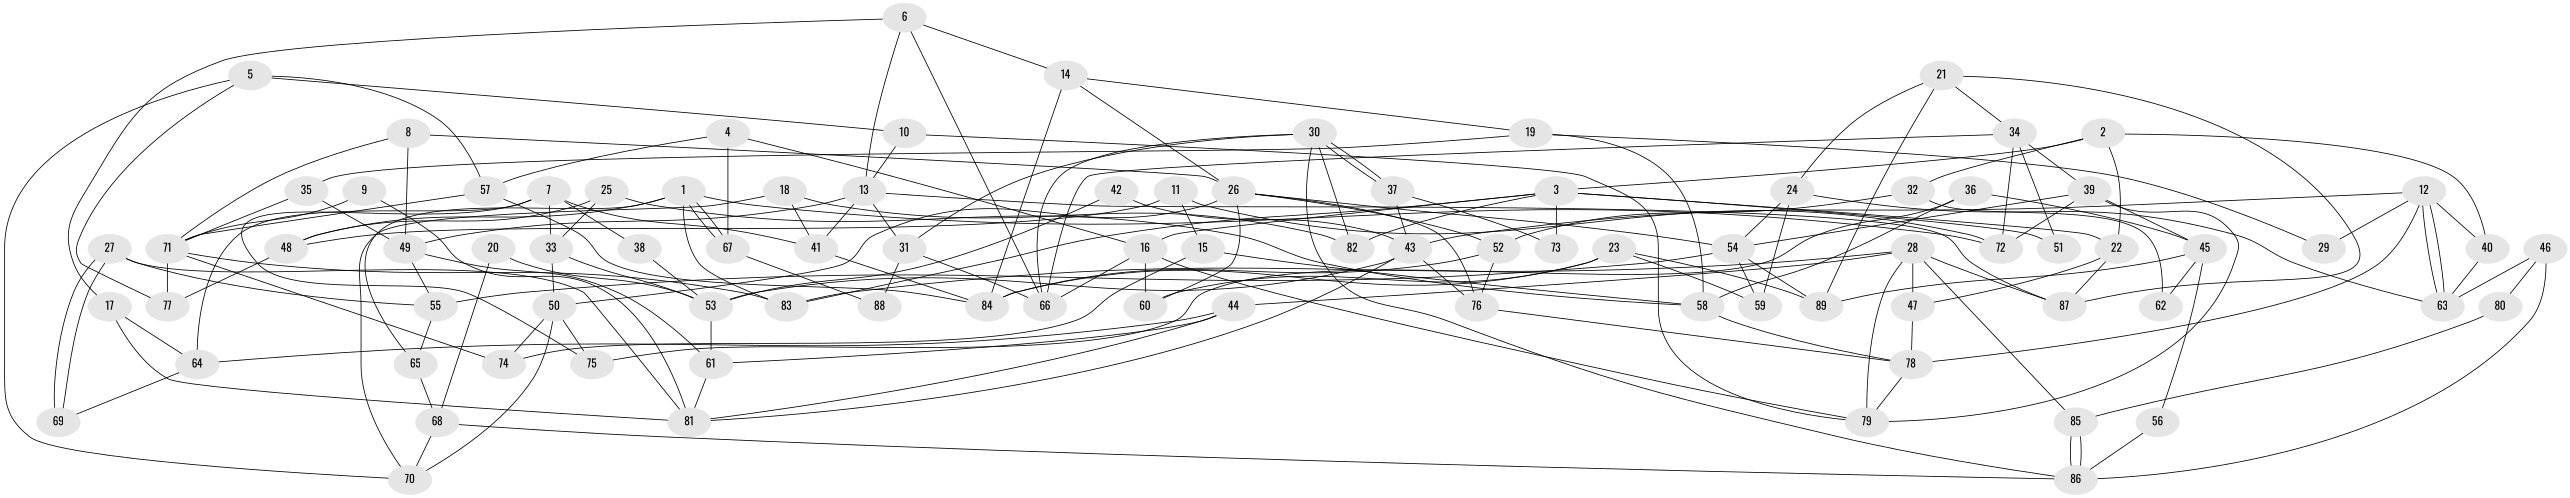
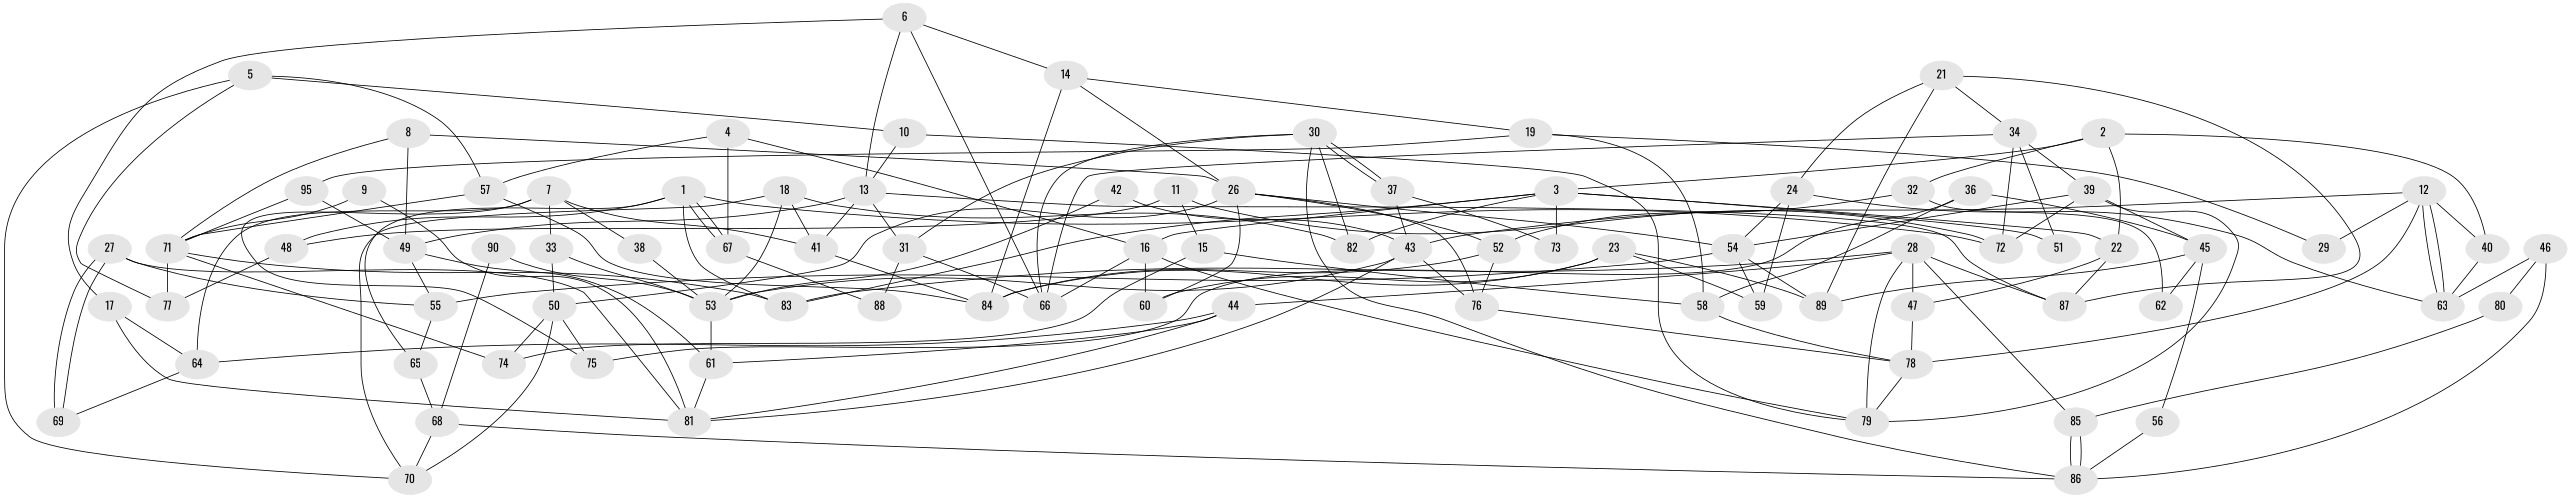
(306, 191) -> (306, 191)
(607, 191) -> none
(493, 249) -> (493, 249)
none -> (762, 256)
